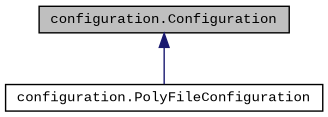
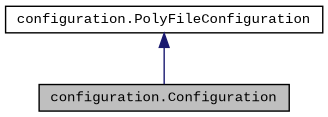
(164, 66) -> (164, 66)
